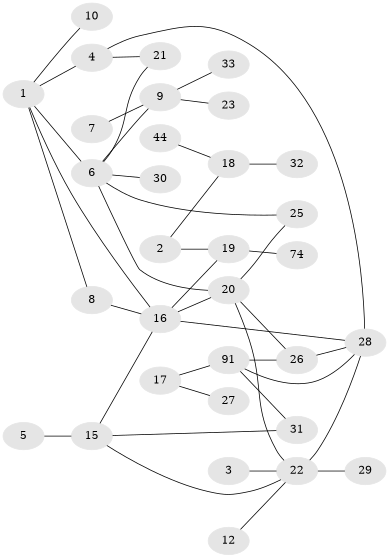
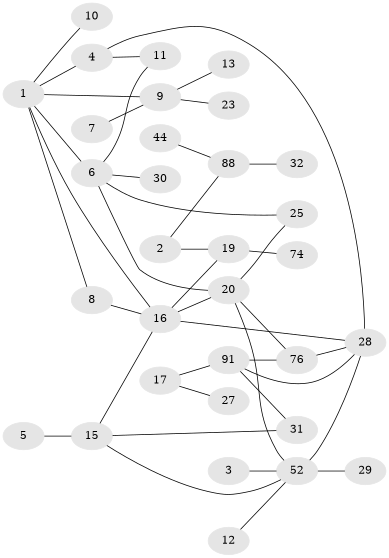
(160, 56) -> (160, 56)
(229, 65) -> (229, 65)
(125, 135) -> (92, 96)
(229, 164) -> (229, 164)
(297, 360) -> (297, 360)
(297, 471) -> (297, 471)
